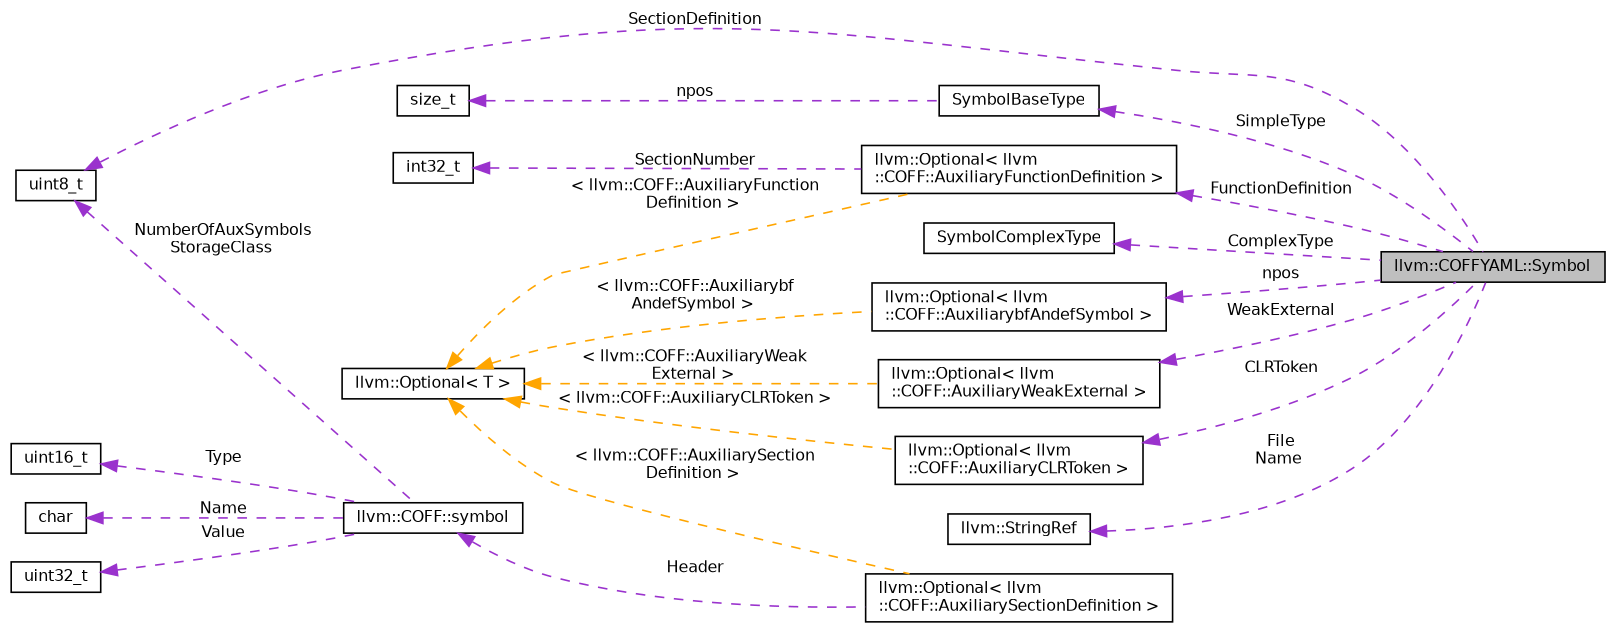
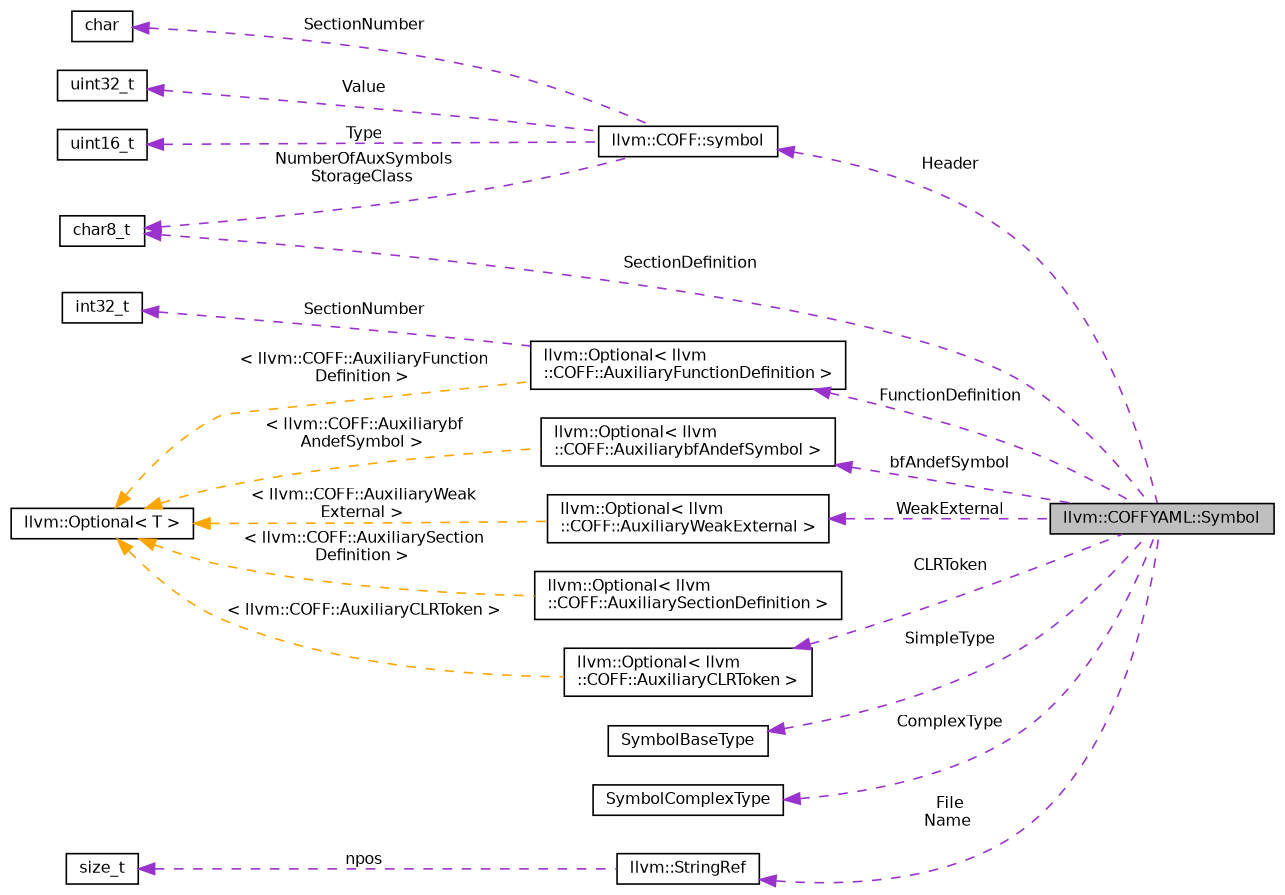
(712, 101) -> (386, 869)
(56, 185) -> (102, 231)
(1279, 274) -> (948, 464)
(221, 509) -> (362, 26)
(664, 597) -> (1039, 261)
